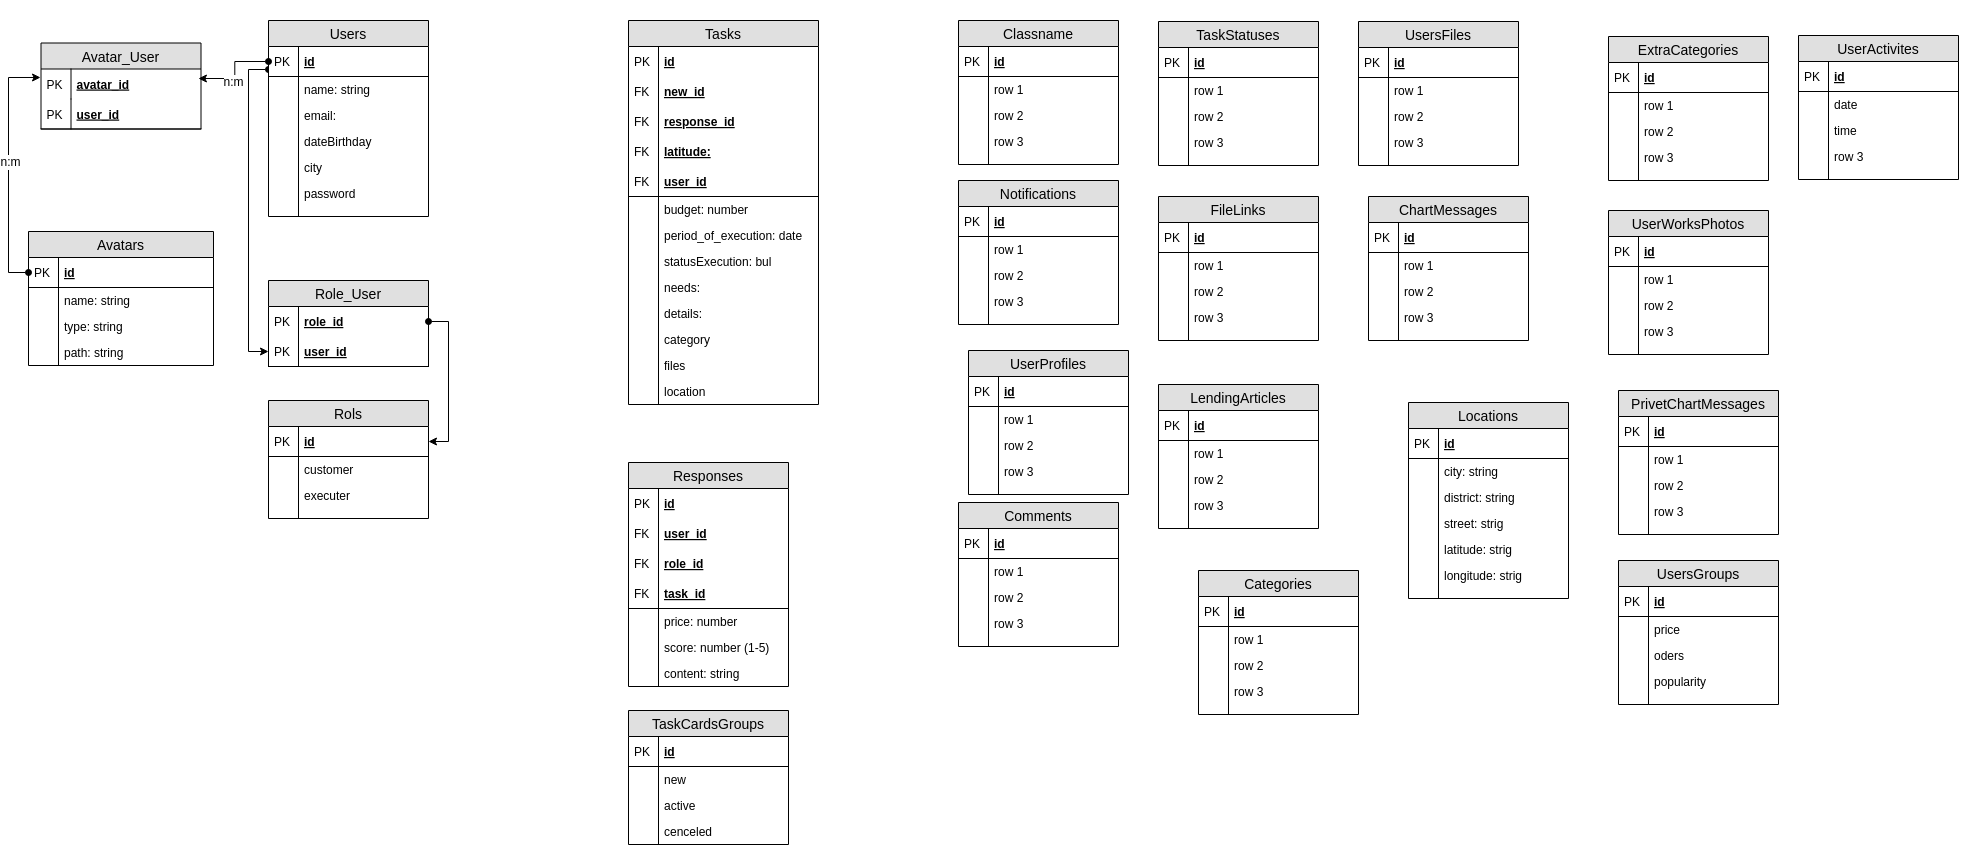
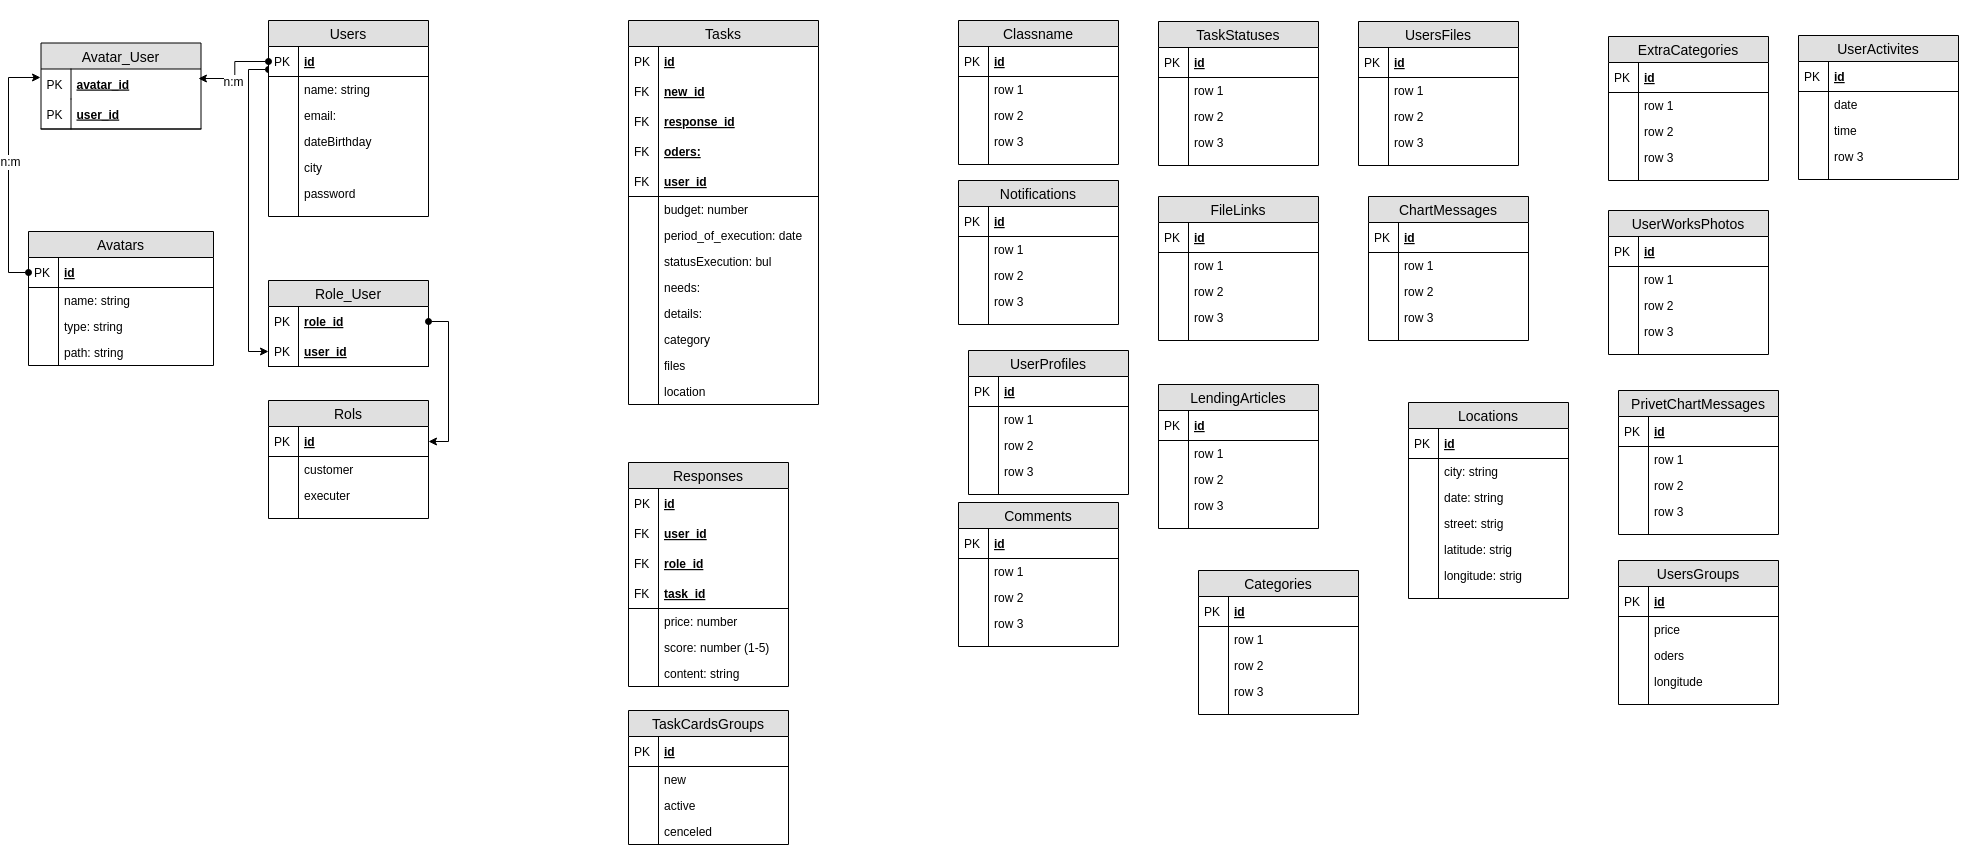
(690, 152) -> (683, 152)
(1490, 498) -> (1480, 498)
(1684, 682) -> (1681, 682)
